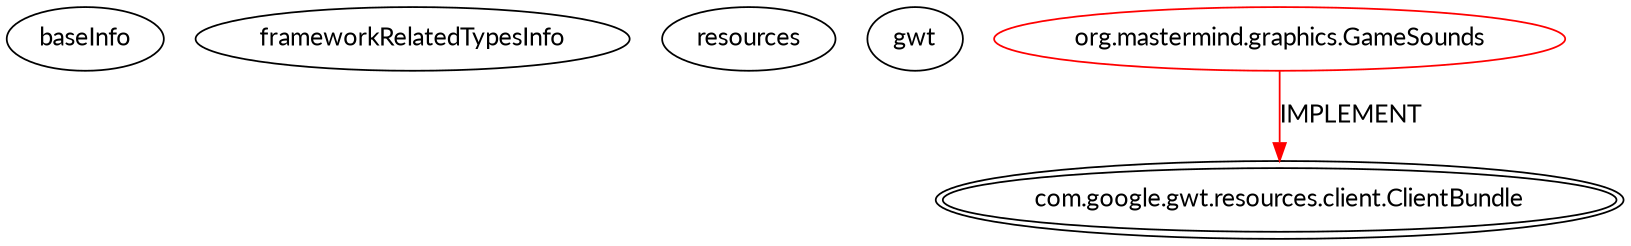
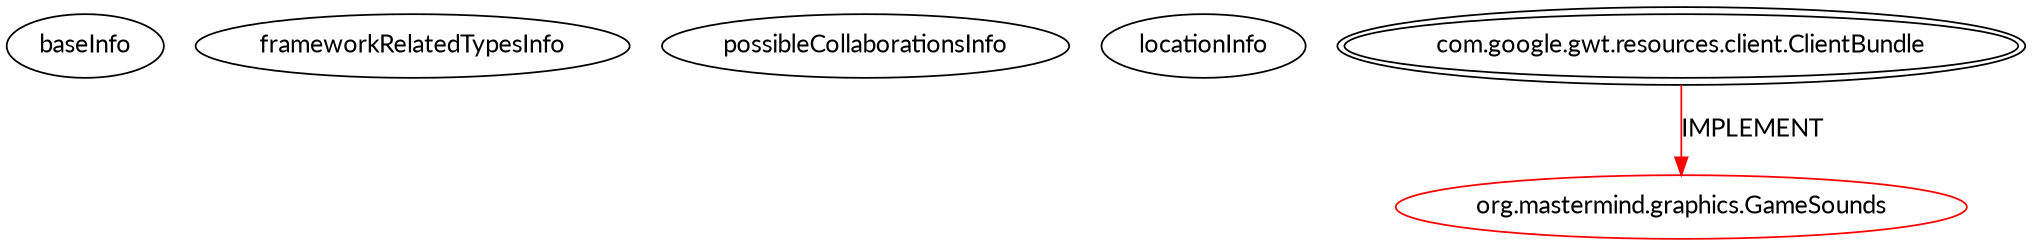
(749, 39) -> (866, 46)
(915, 39) -> (1204, 46)
(1280, 107) -> (1681, 121)
